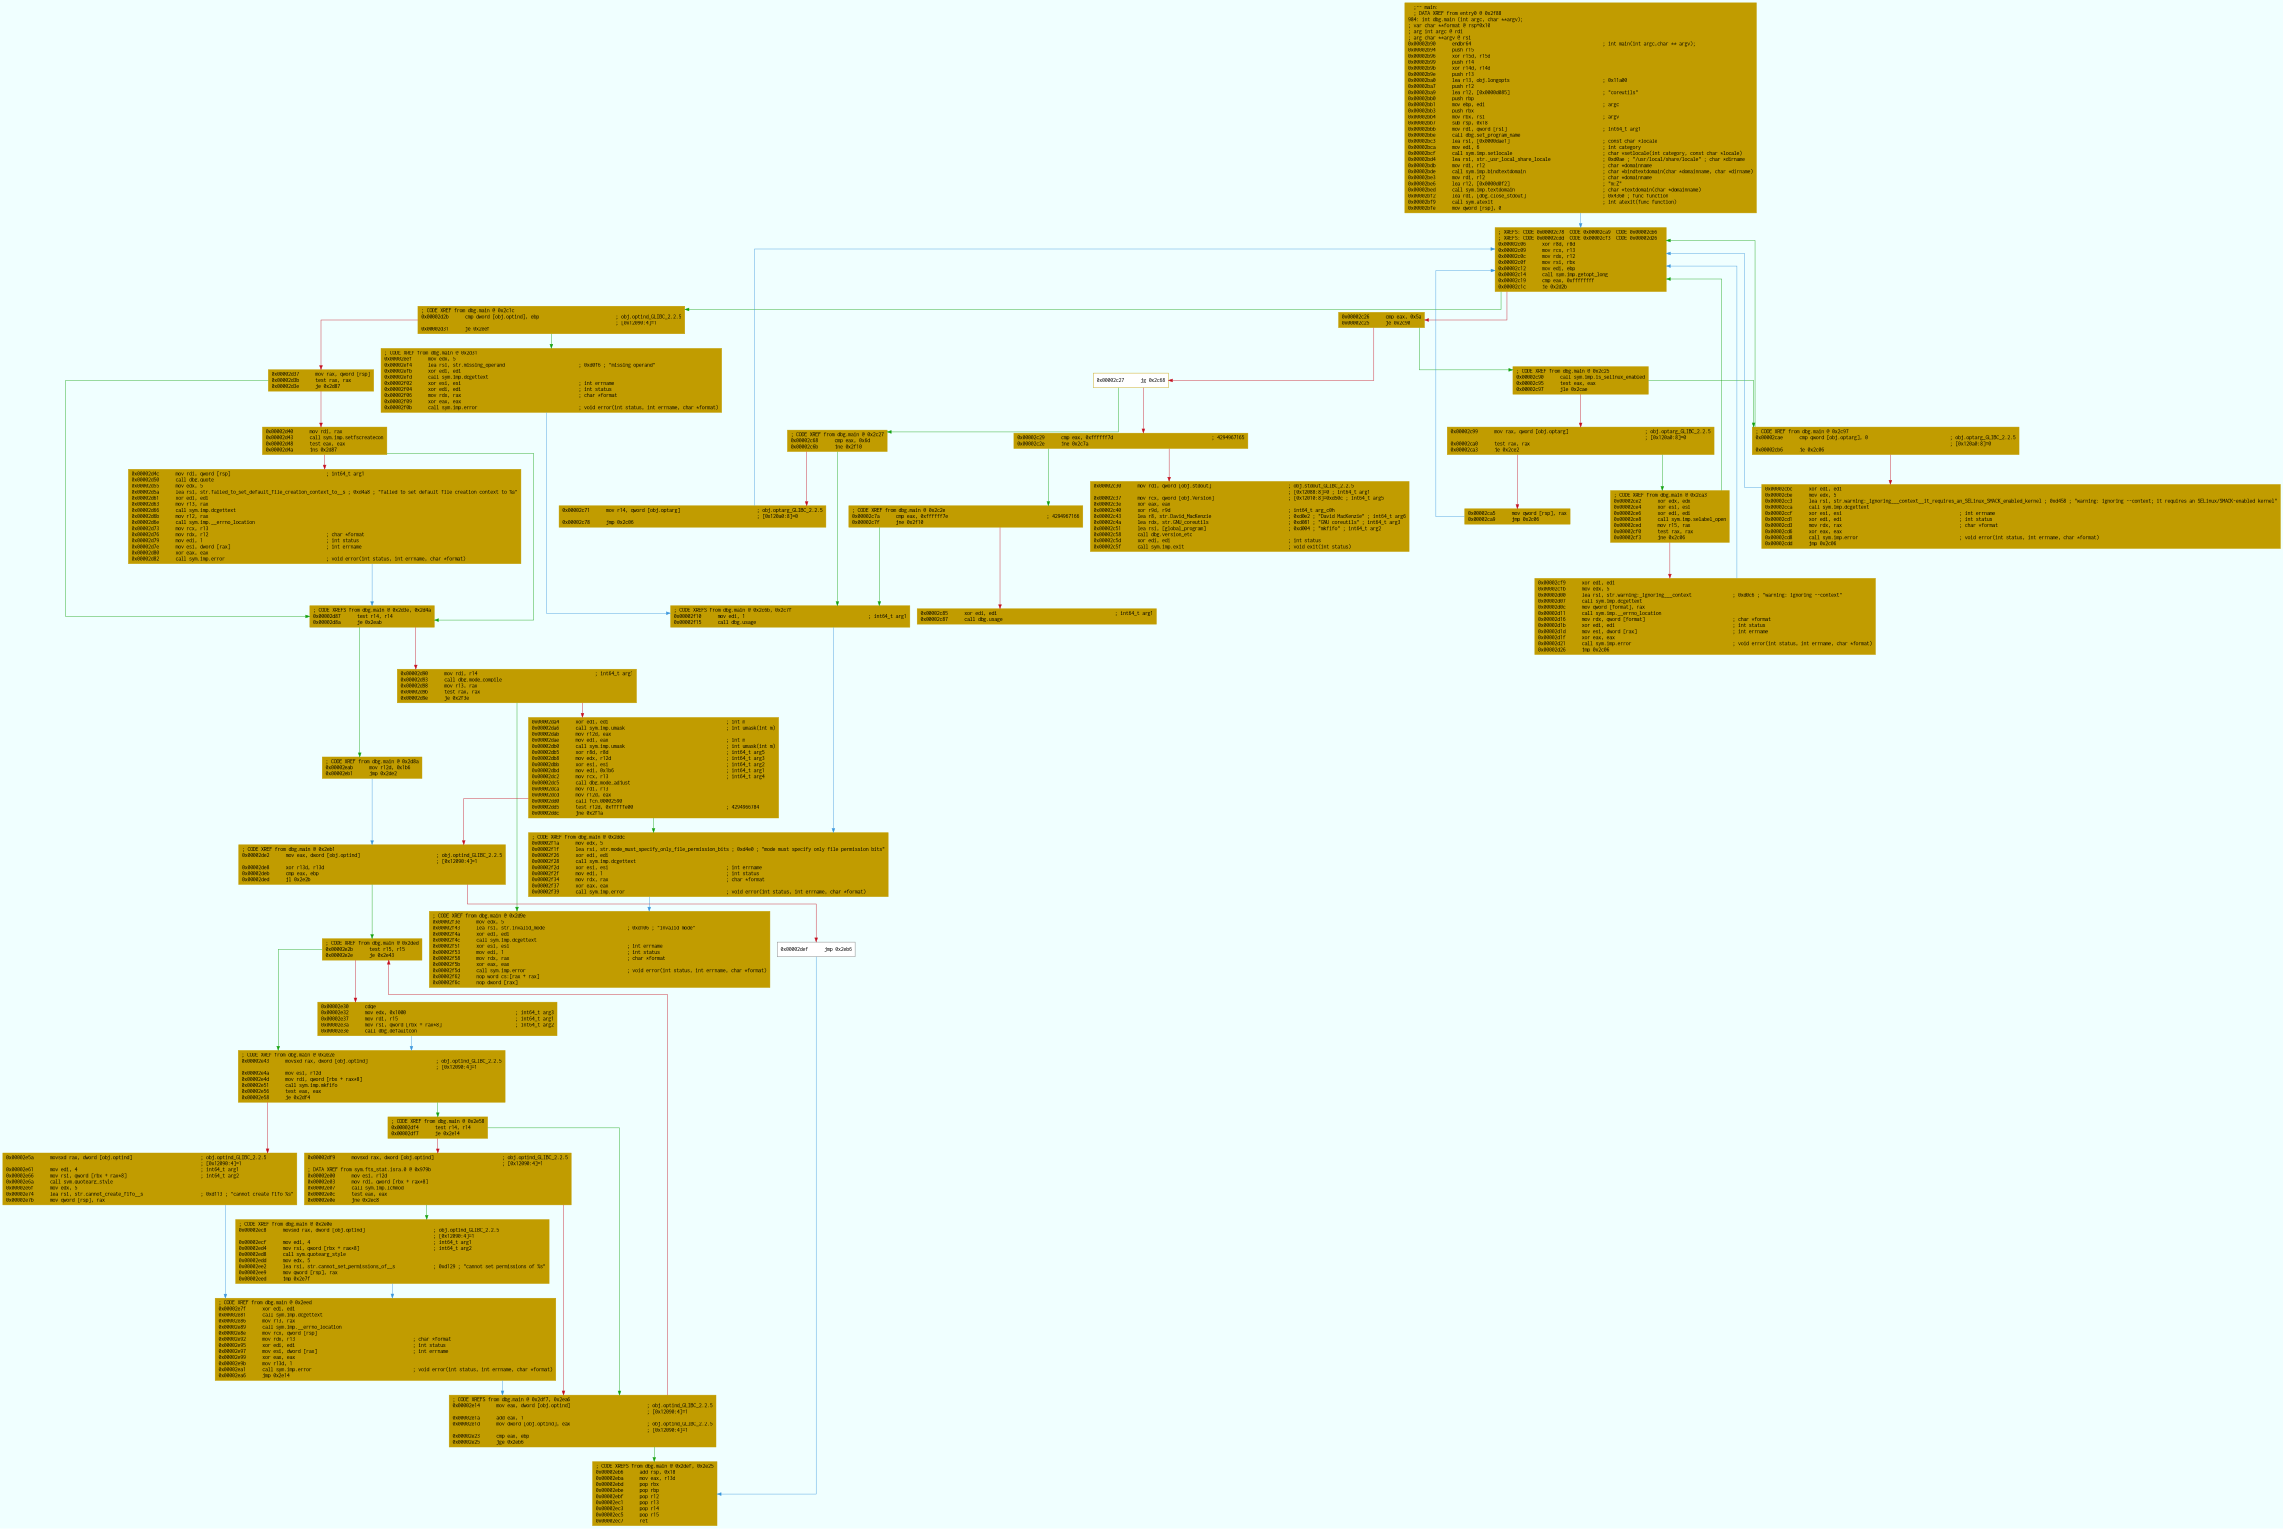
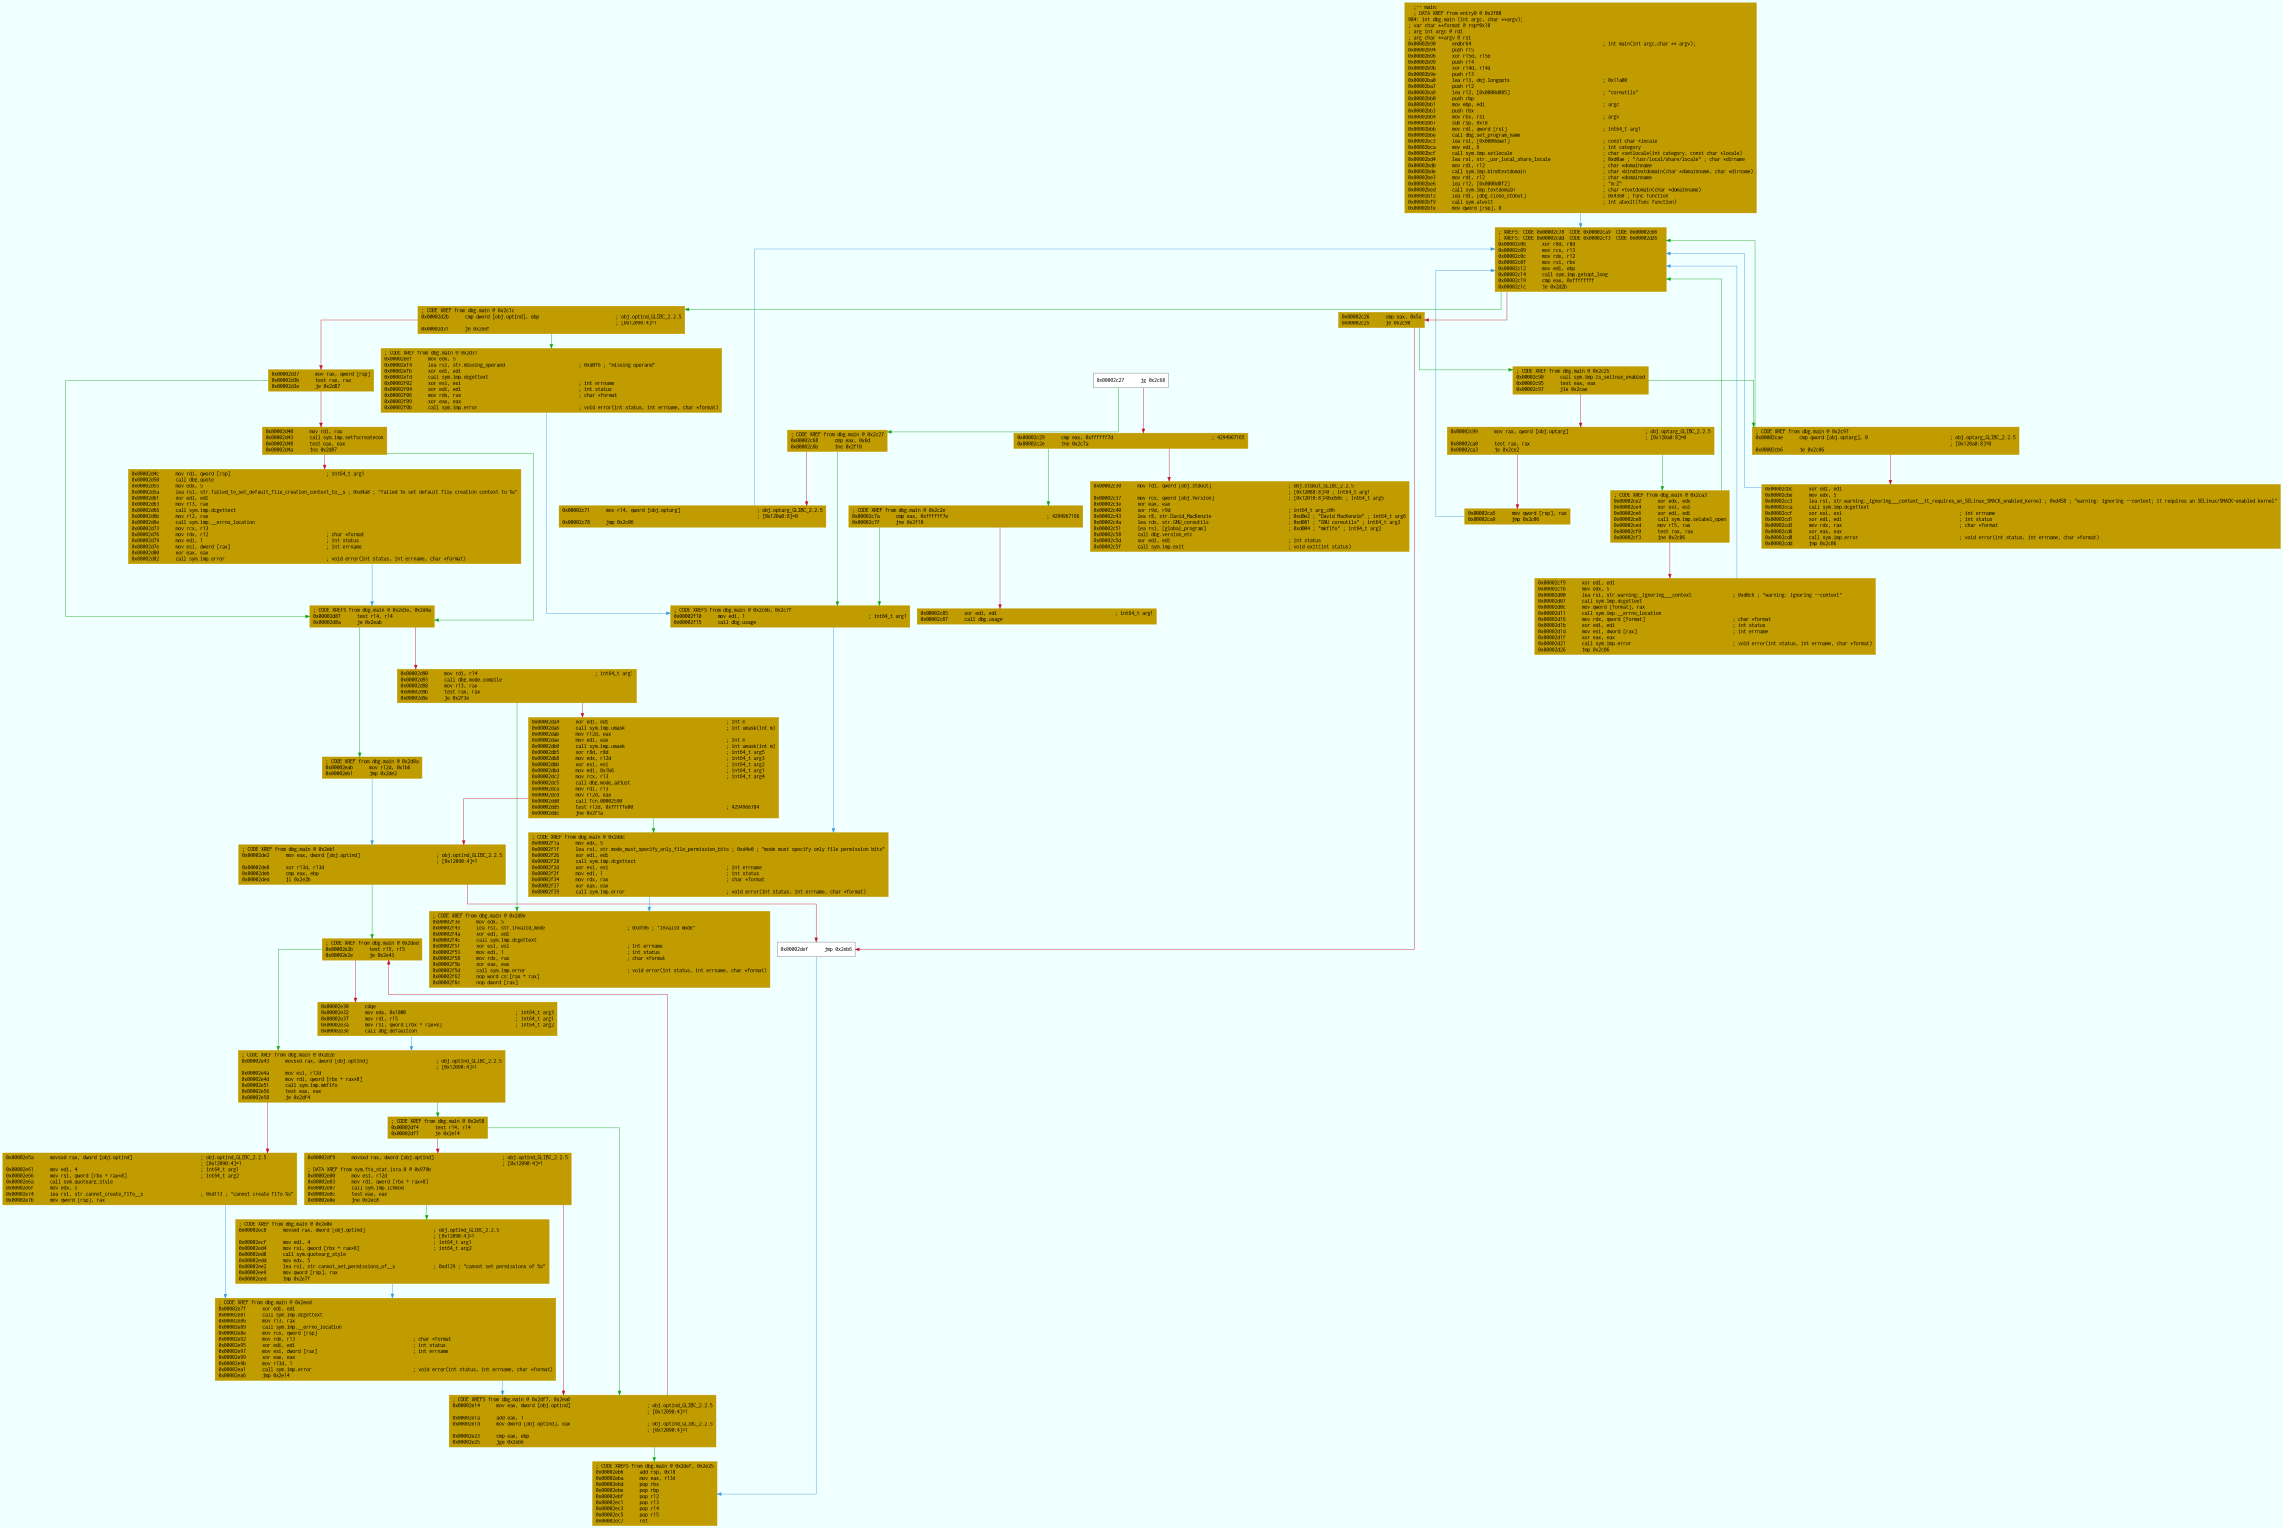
(1131, 380) -> (1131, 380)
(1299, 380) -> (1414, 916)
